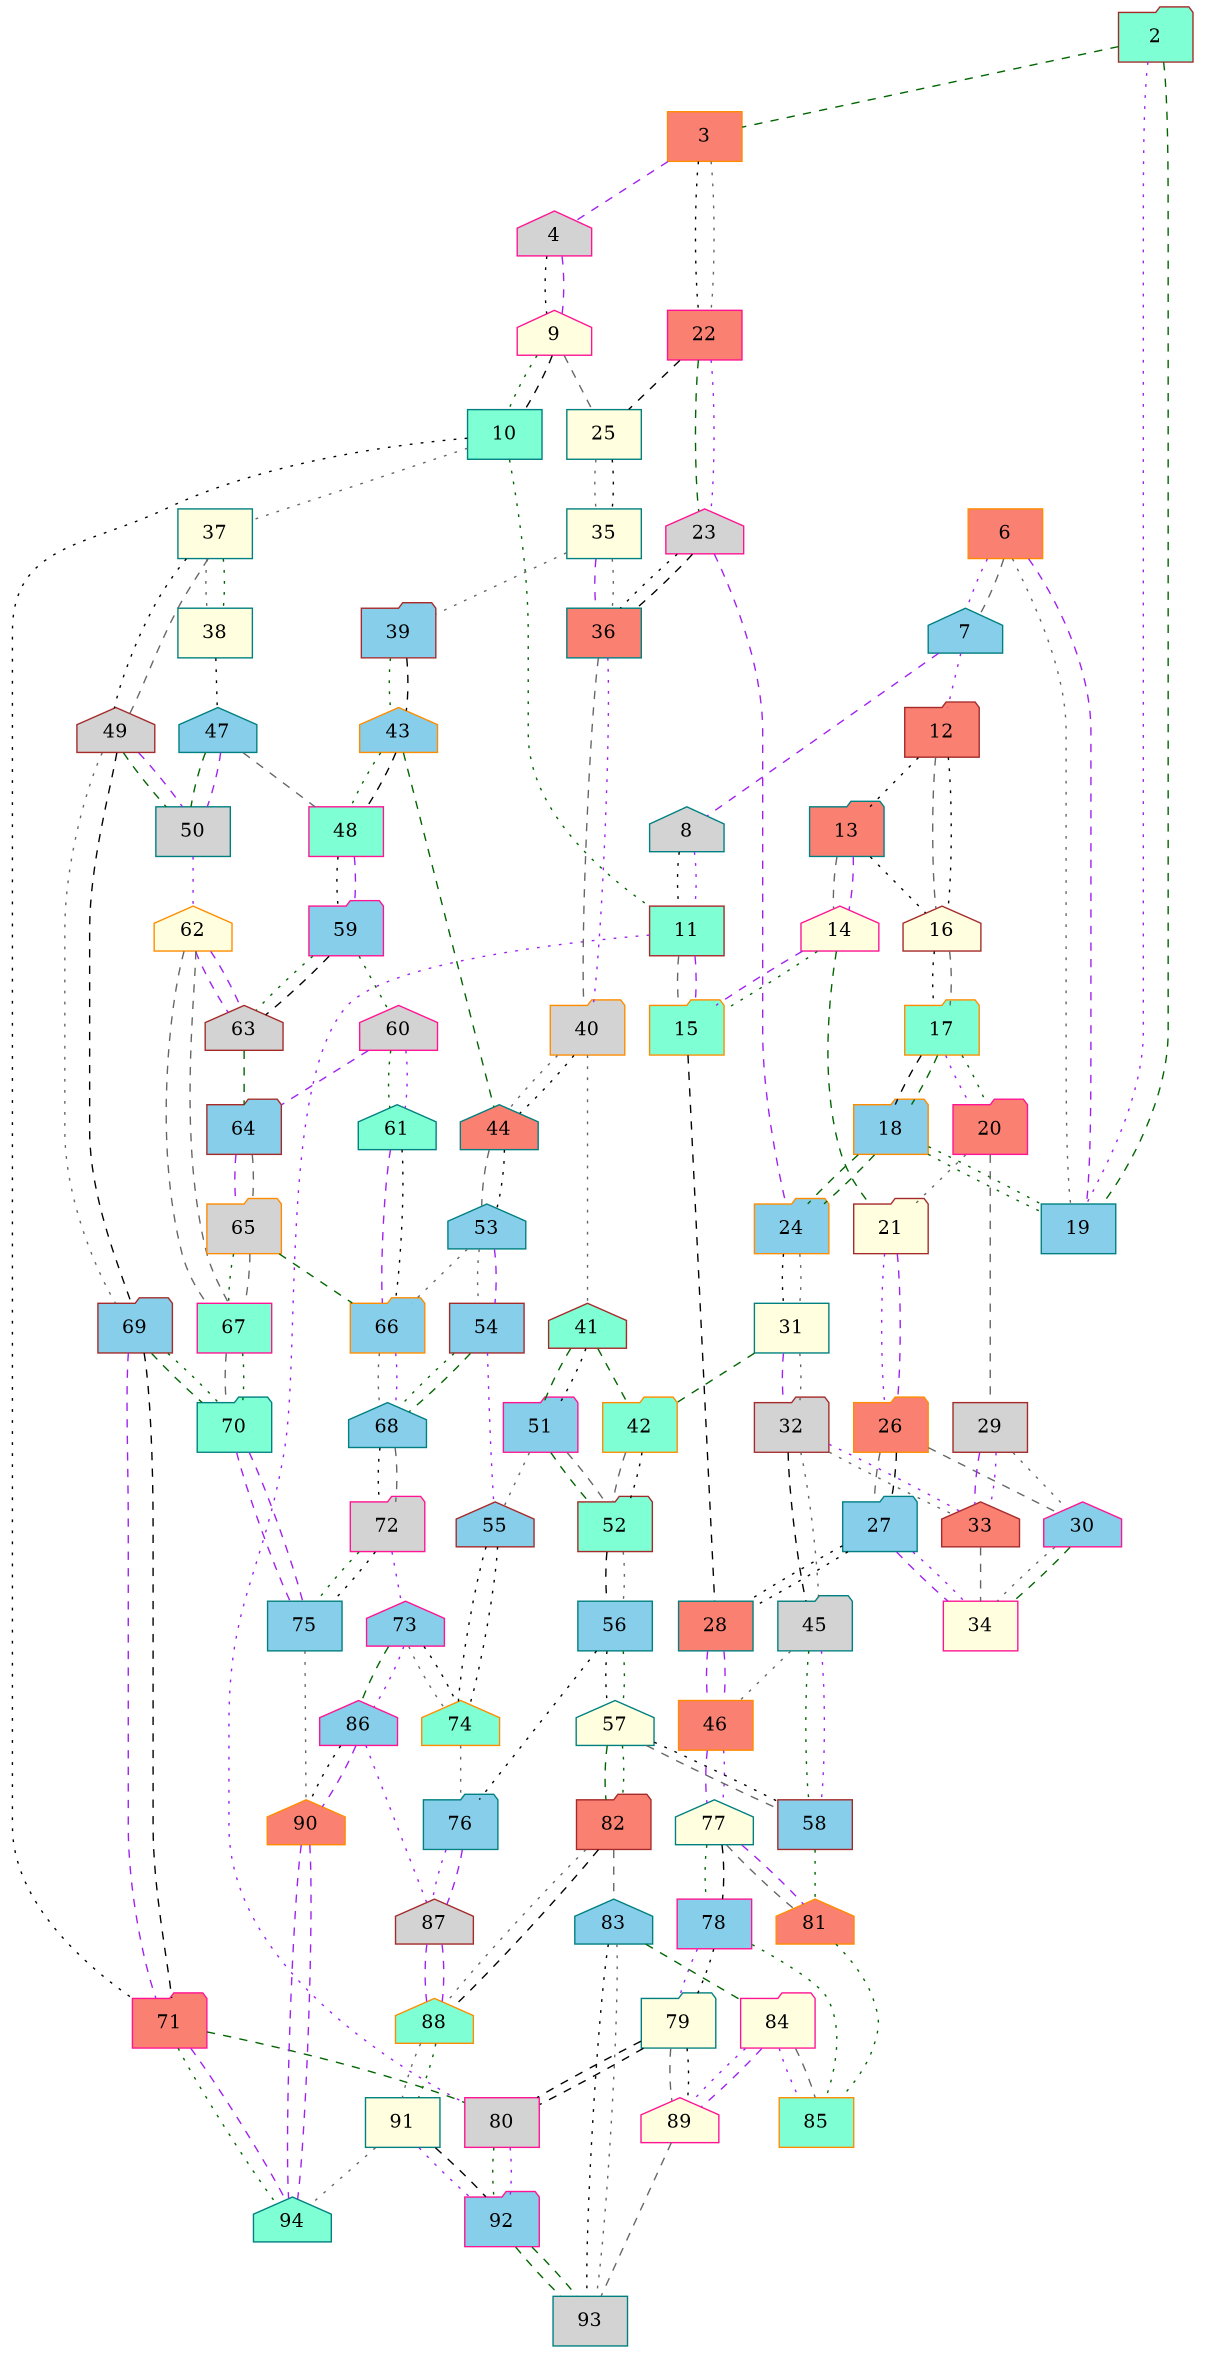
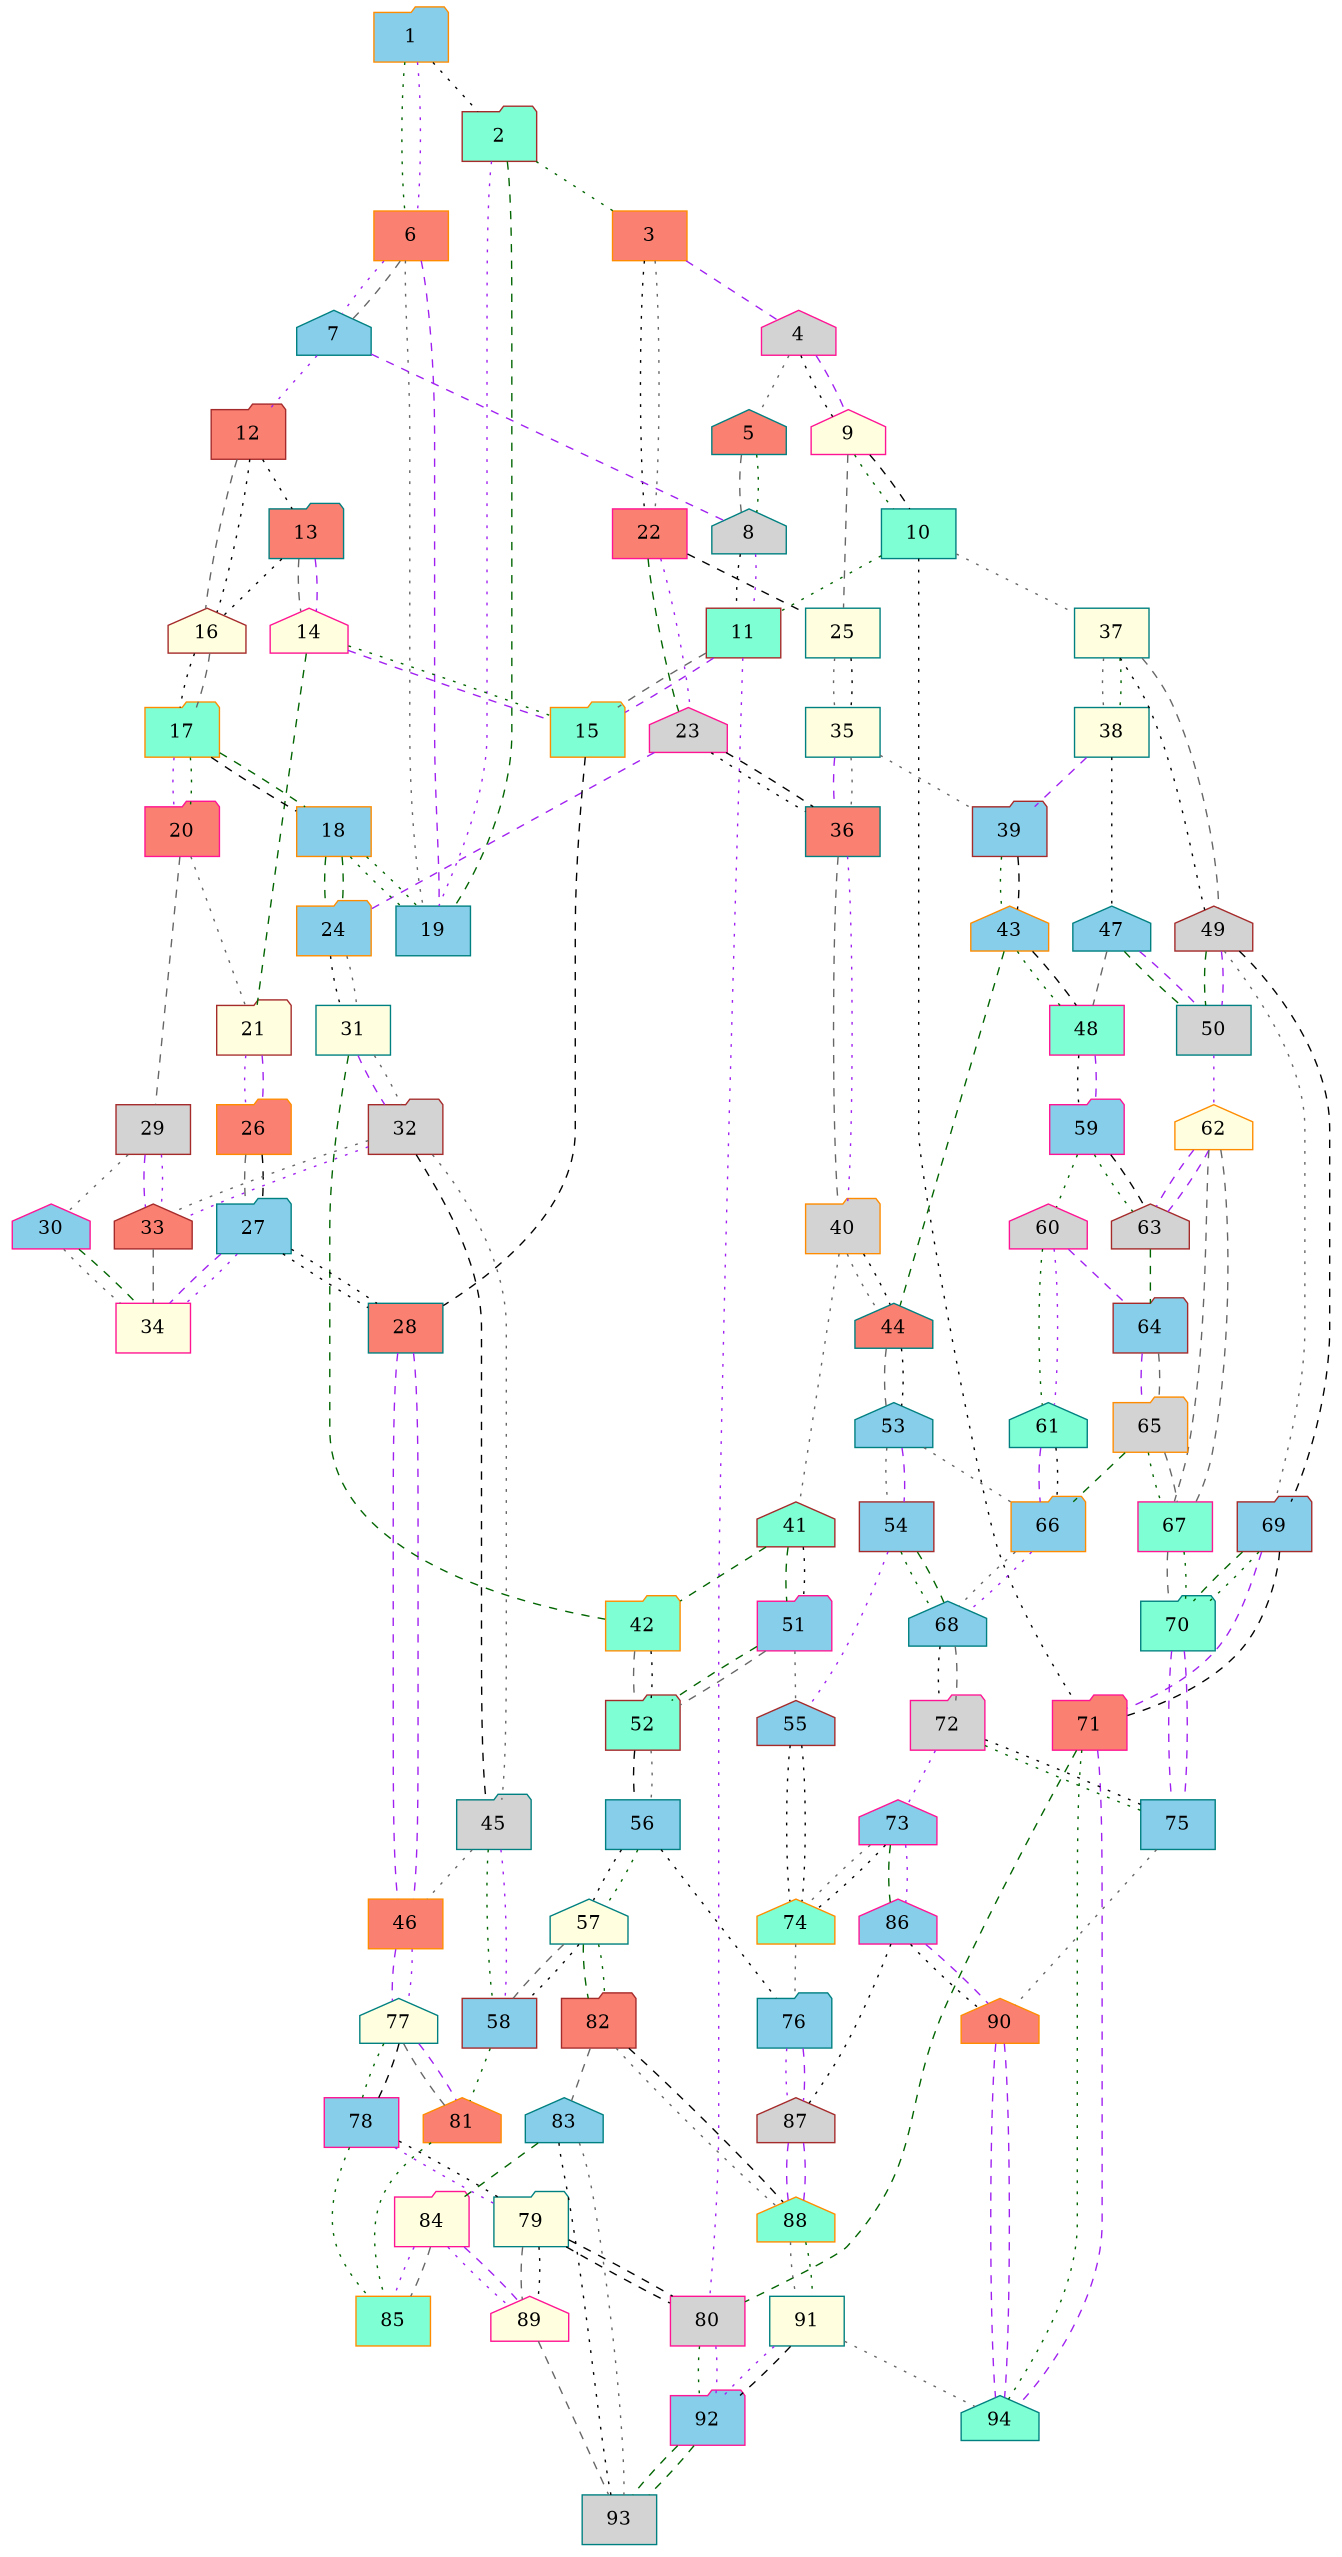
none -> (411, 37)
(930, 87) -> (574, 186)
none -> (749, 434)
none -> (1061, 782)
(891, 1130) -> (334, 832)
(1003, 1485) -> none
(396, 1824) -> (855, 2026)
